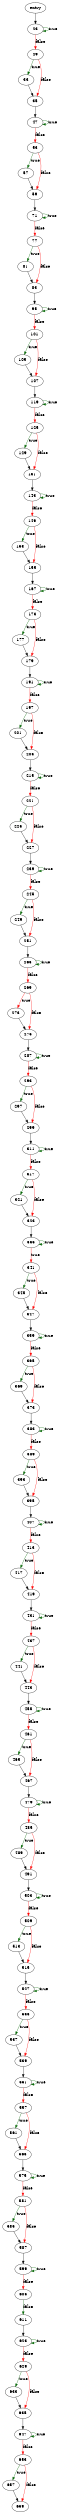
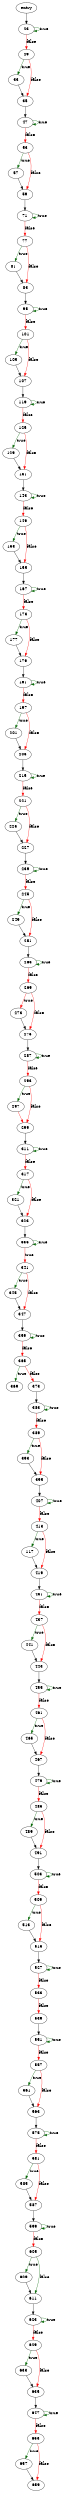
(24, 1116) -> (20, 1116)
(24, 1396) -> none
(19, 1573) -> (30, 1552)
(14, 2040) -> none
none -> (24, 2277)
